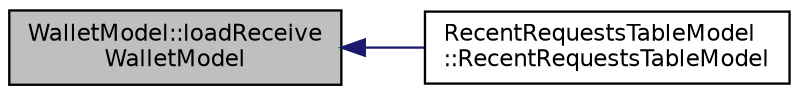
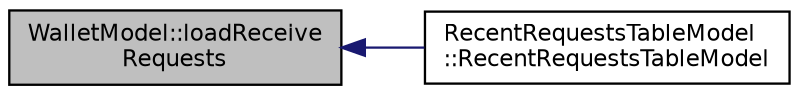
(175, 48) -> (175, 48)
